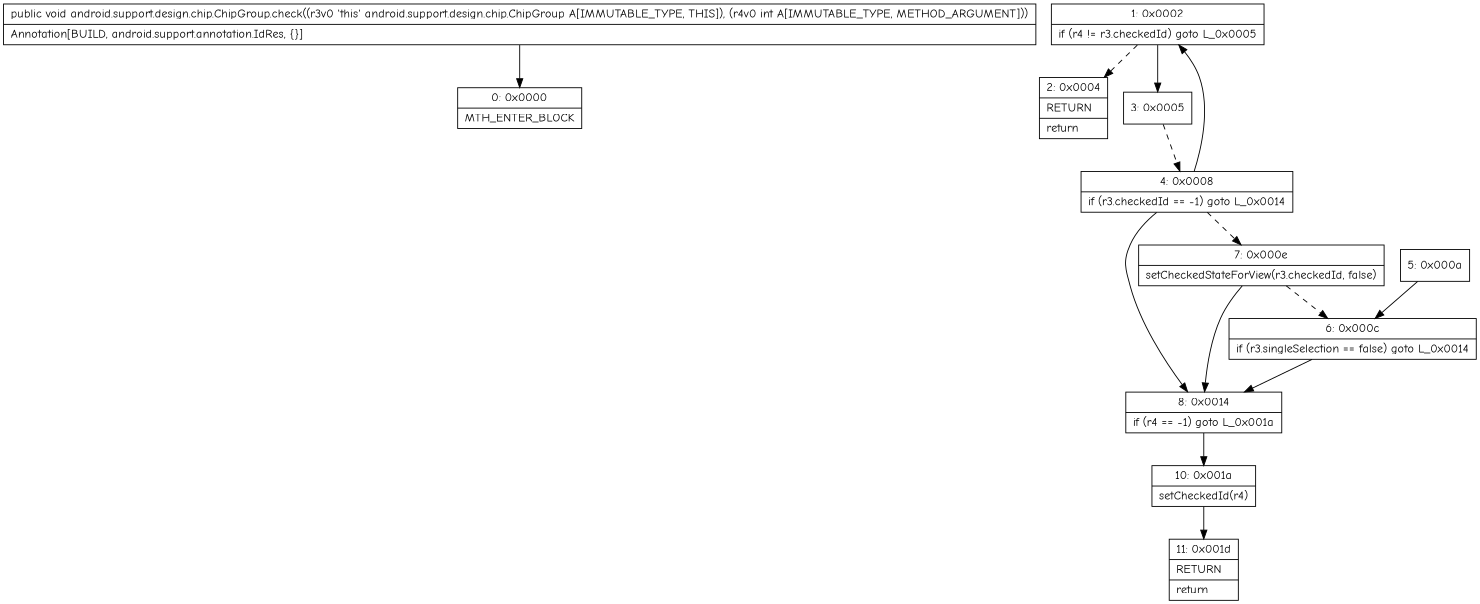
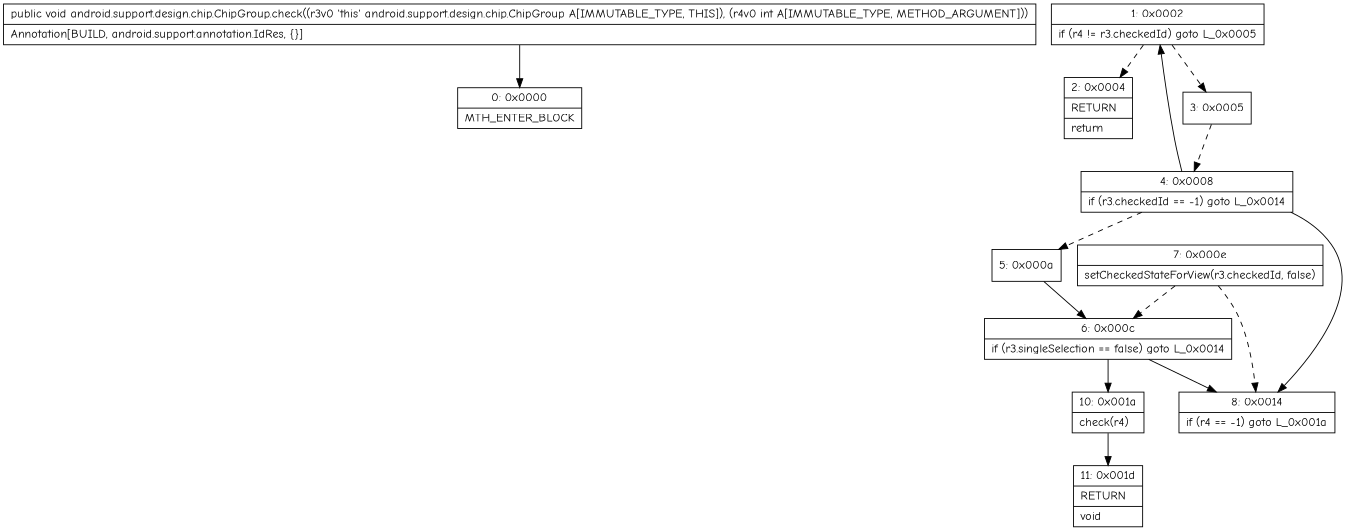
(1158, 64) -> (1186, 65)
(1221, 226) -> (1104, 229)
(1216, 331) -> (1244, 331)
(1204, 445) -> (1108, 371)
(1204, 496) -> (1104, 422)
(1193, 590) -> (1091, 516)
